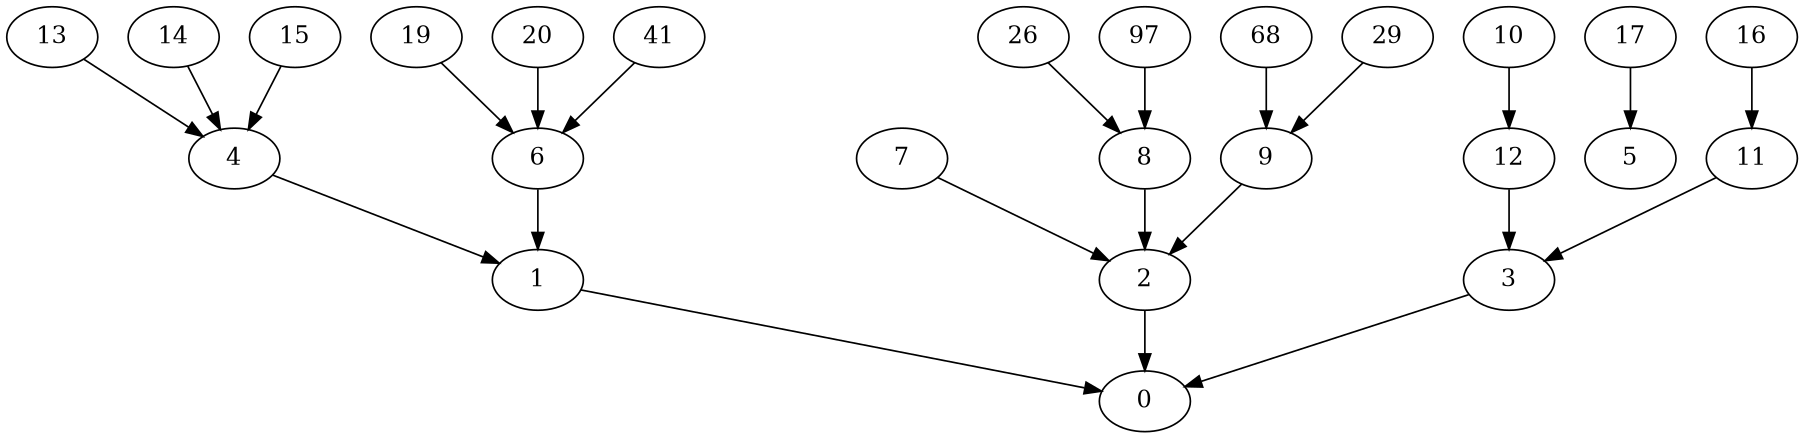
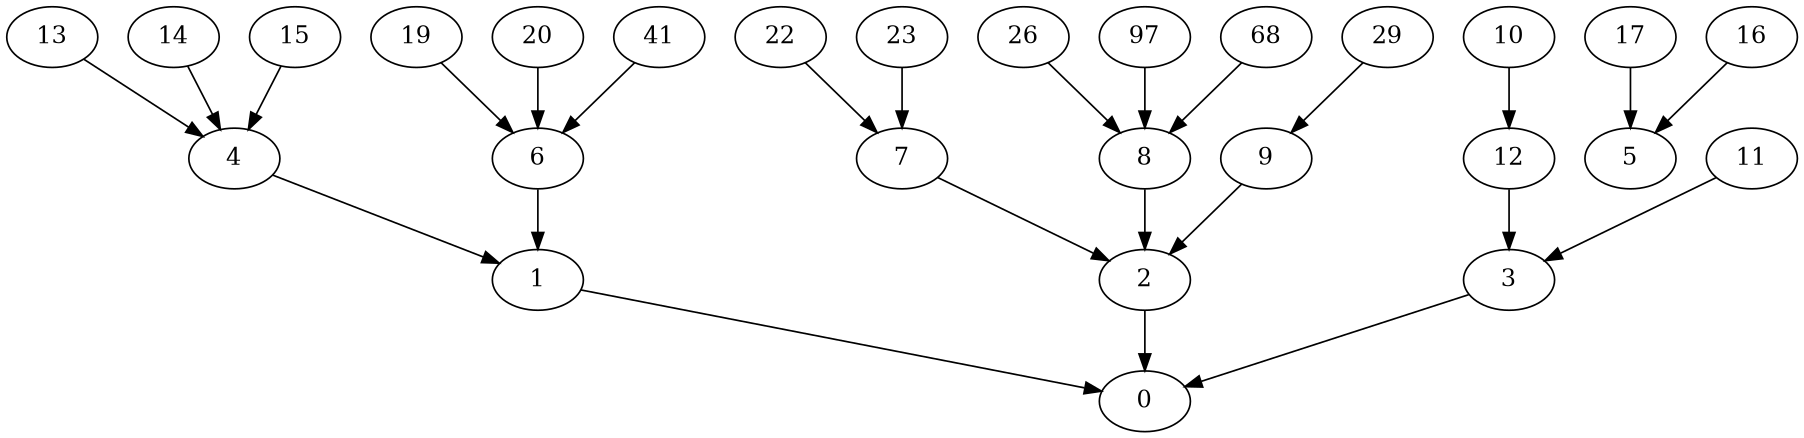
none -> (781, 37)
none -> (902, 37)
(1266, 90) -> (1212, 92)
(1752, 90) -> (1697, 92)
